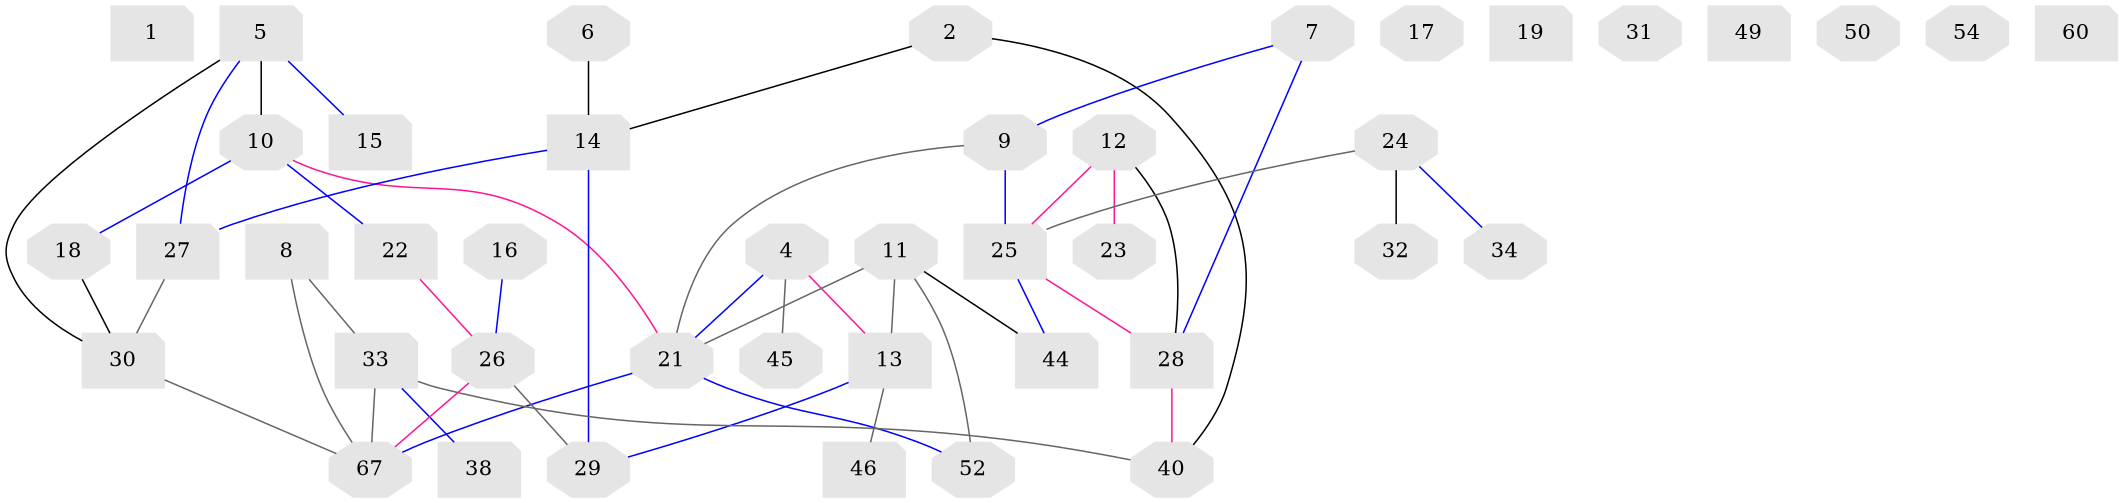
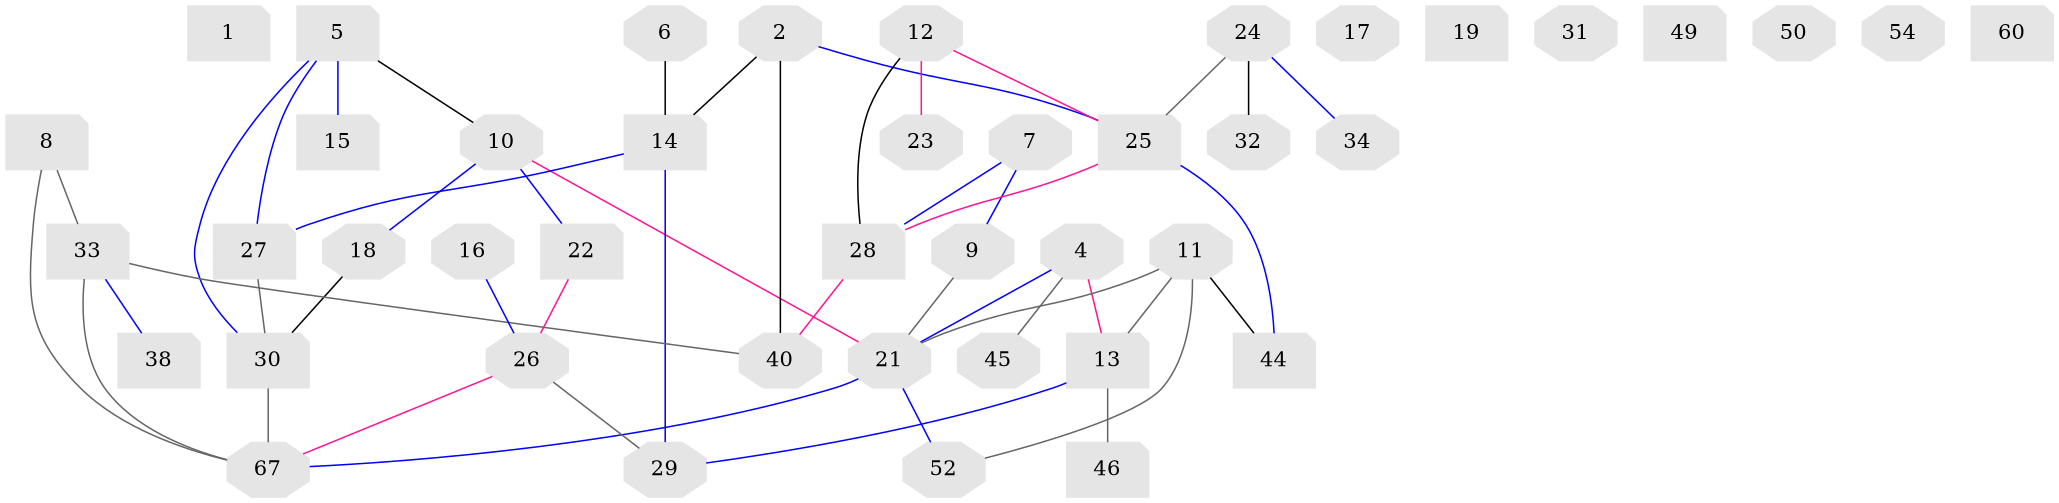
(51, 181) -> (213, 188)
(1005, 197) -> (959, 82)
